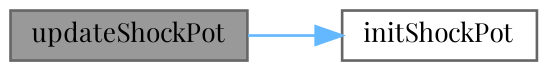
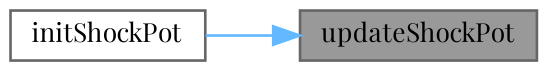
(282, 36) -> (239, 36)
